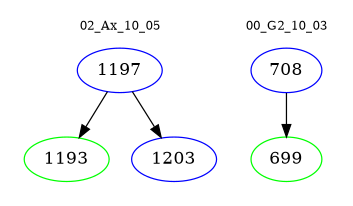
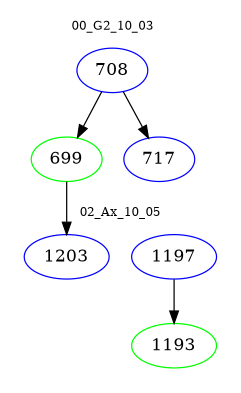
(143, 109) -> (67, 209)
none -> (159, 159)
